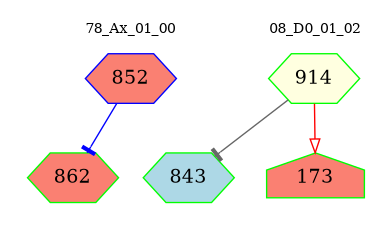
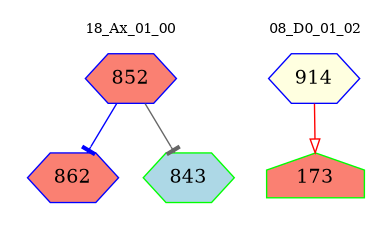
(131, 30) -> (131, 30)
(314, 79) -> (314, 79)
(266, 117) -> (158, 125)
(73, 178) -> (73, 178)
